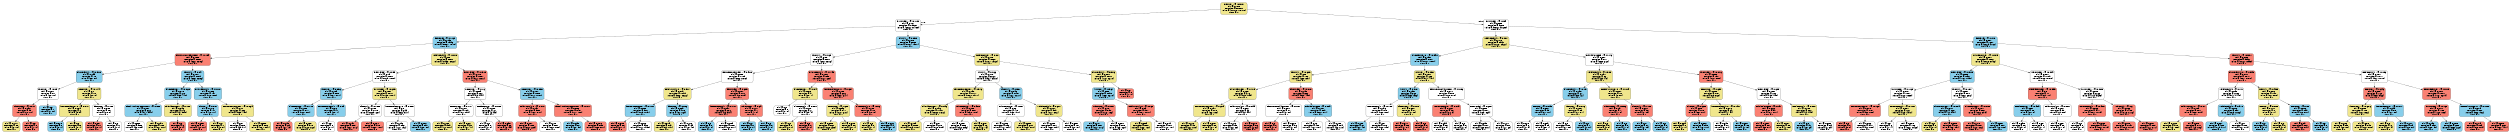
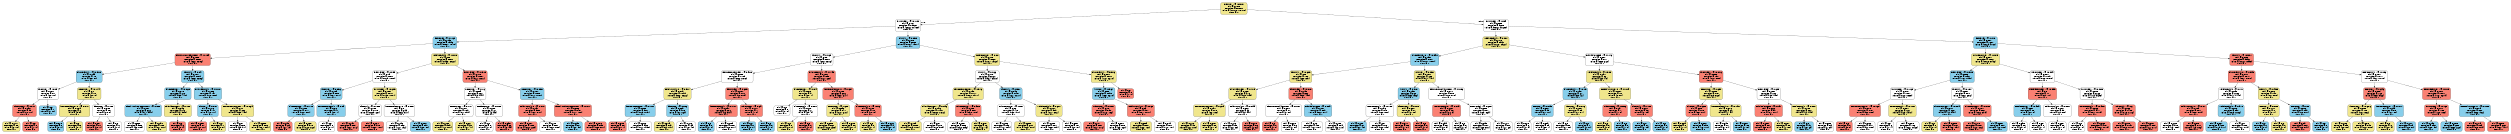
(1094, 127) -> (1094, 127)
(2171, 127) -> (2171, 127)
